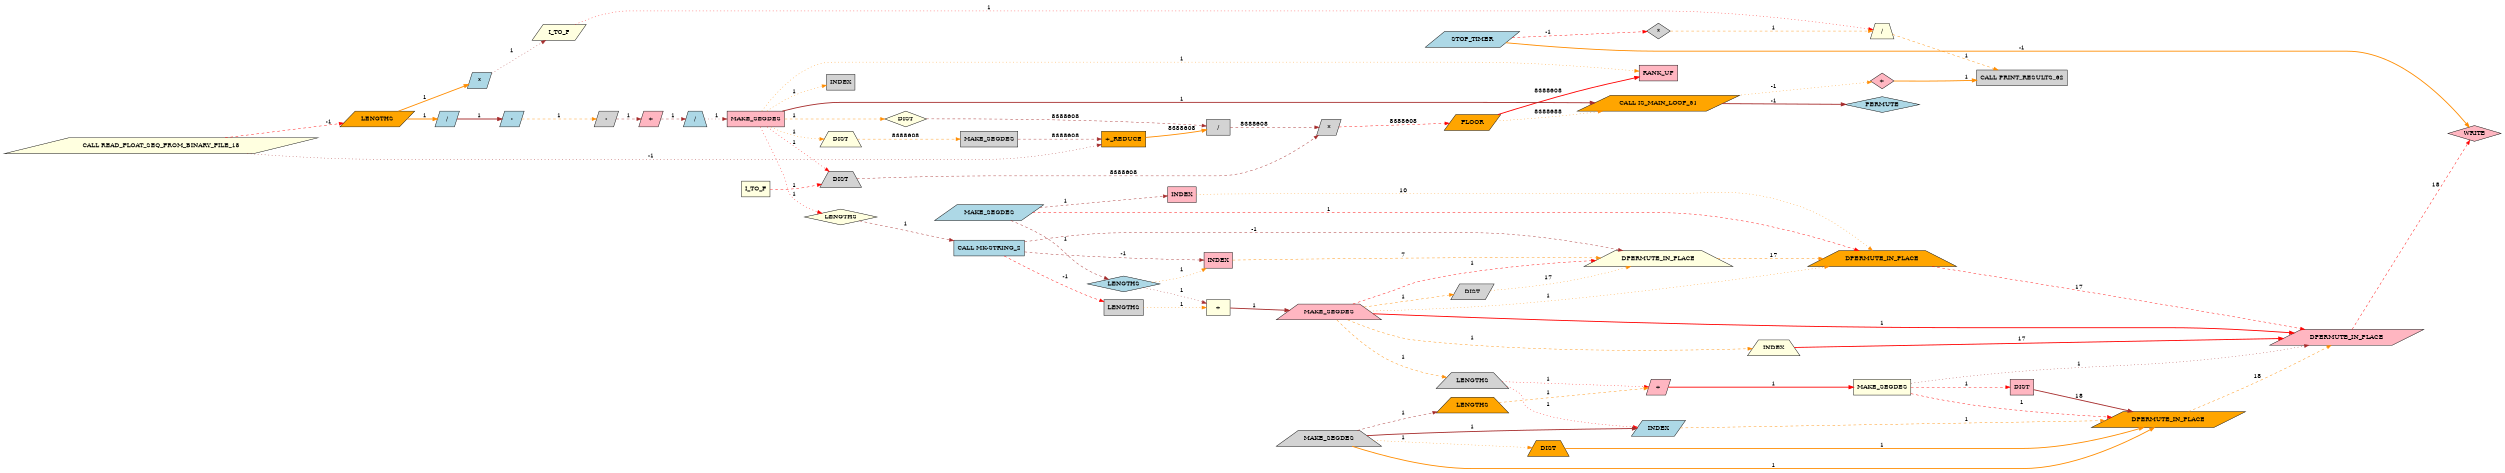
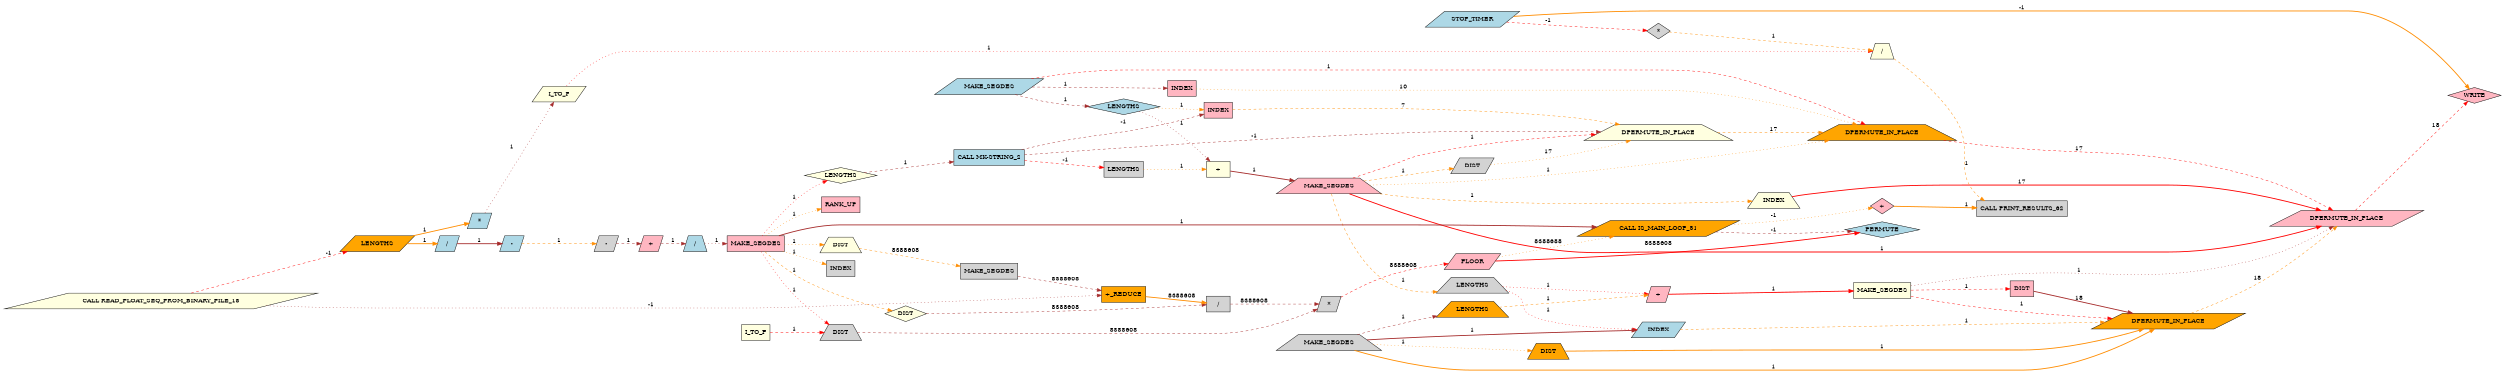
(1566, 94) -> (1712, 249)
(1782, 104) -> (1782, 234)
(1472, 122) -> (1472, 262)
